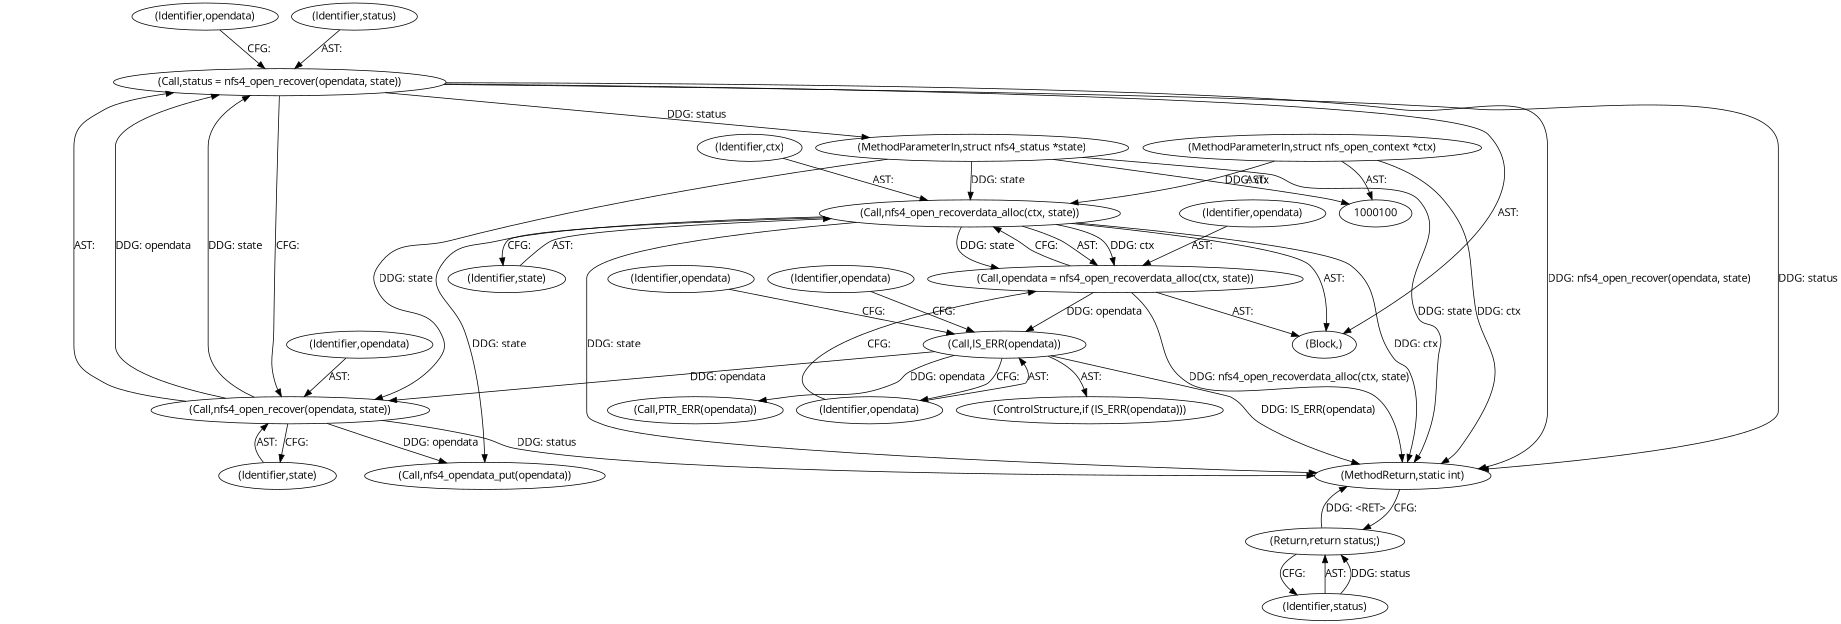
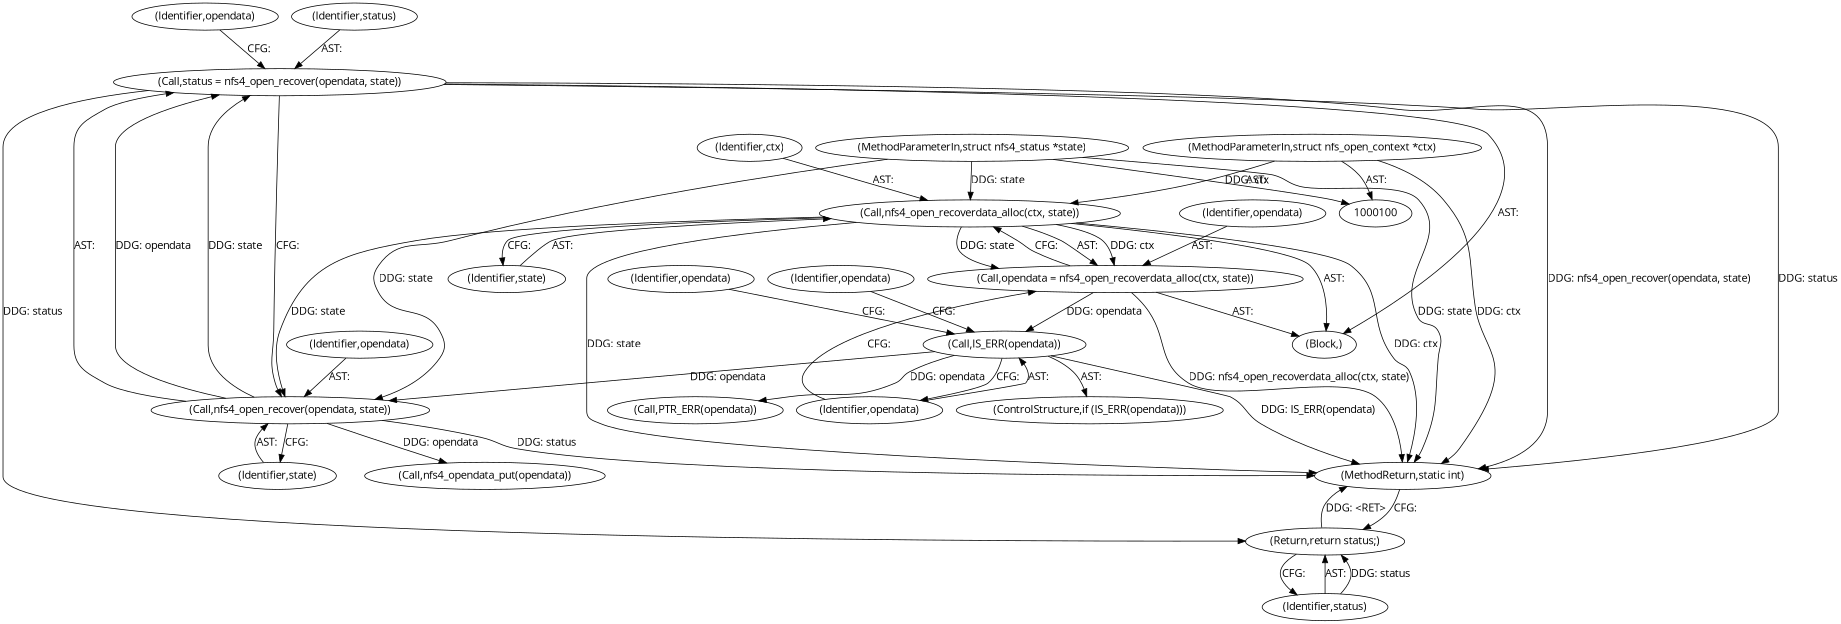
(624, 115) -> (370, 527)
(500, 241) -> (519, 230)
